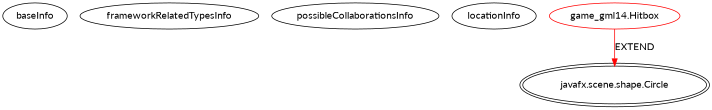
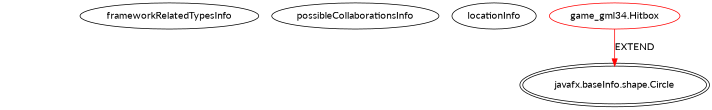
(35, 16) -> none
(615, 16) -> (615, 16)
(615, 85) -> (615, 85)
